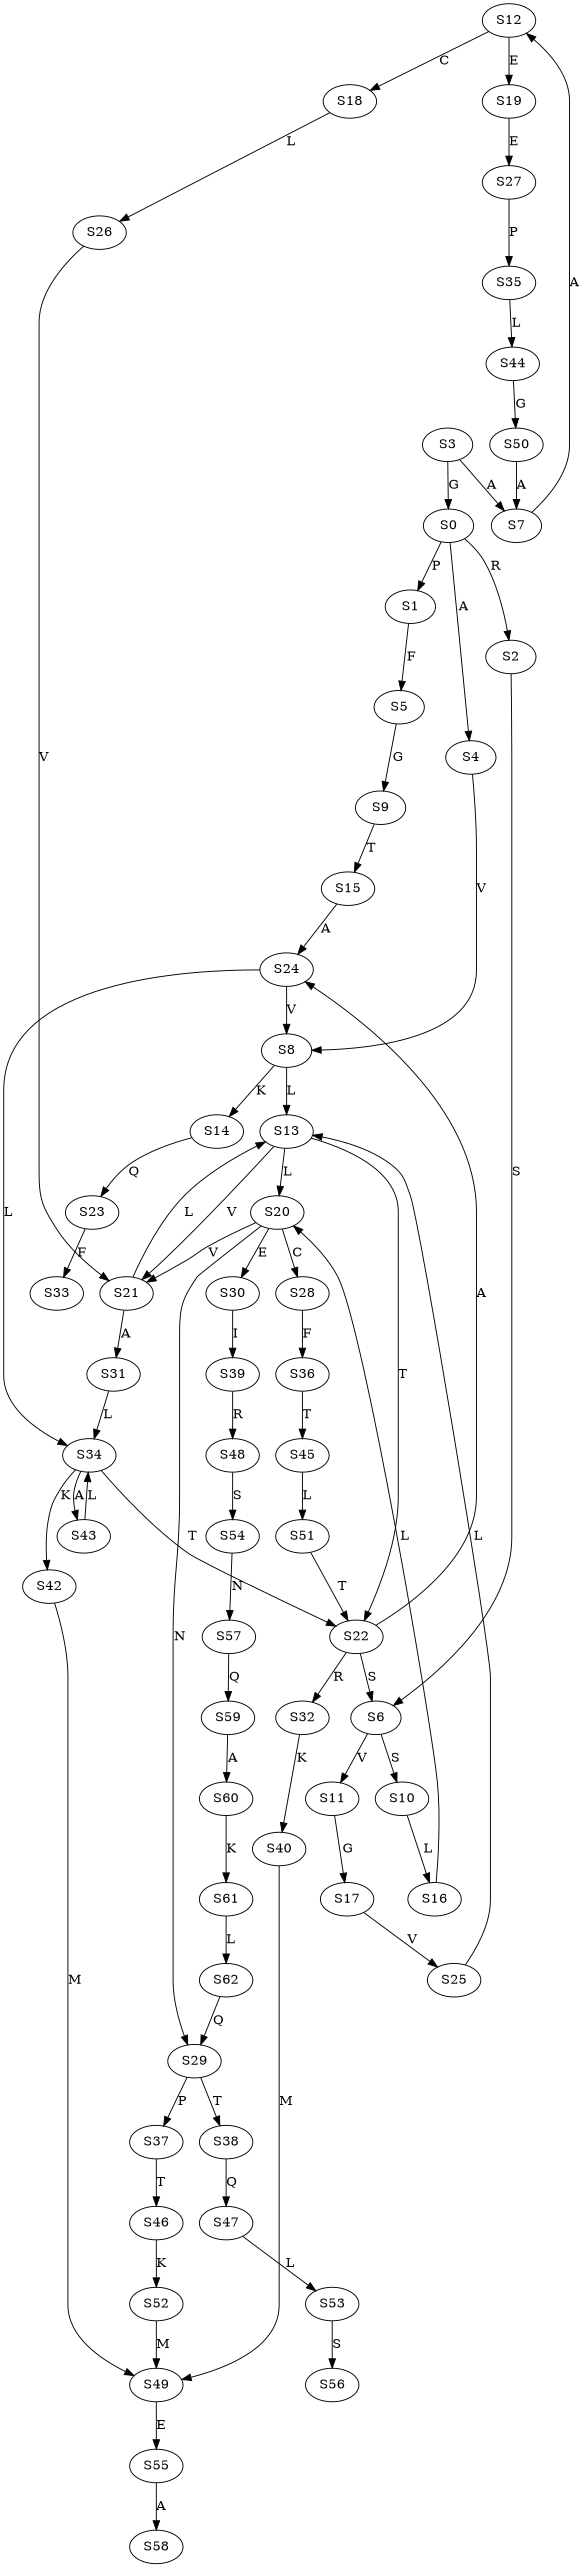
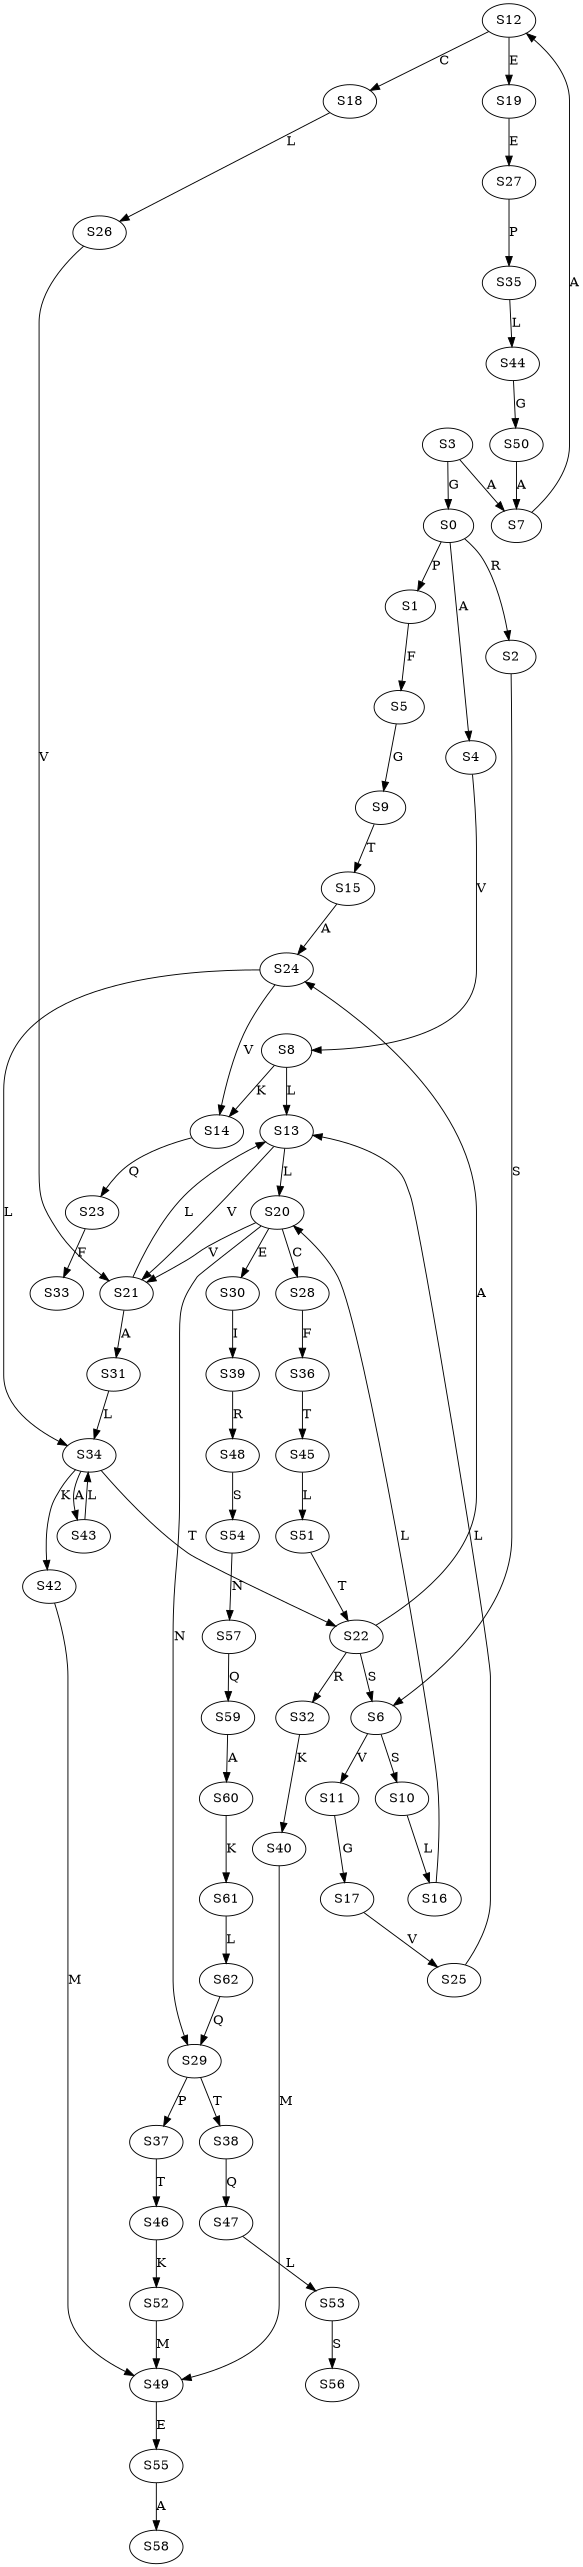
(287, 1005) -> (240, 1042)
(398, 1353) -> none
